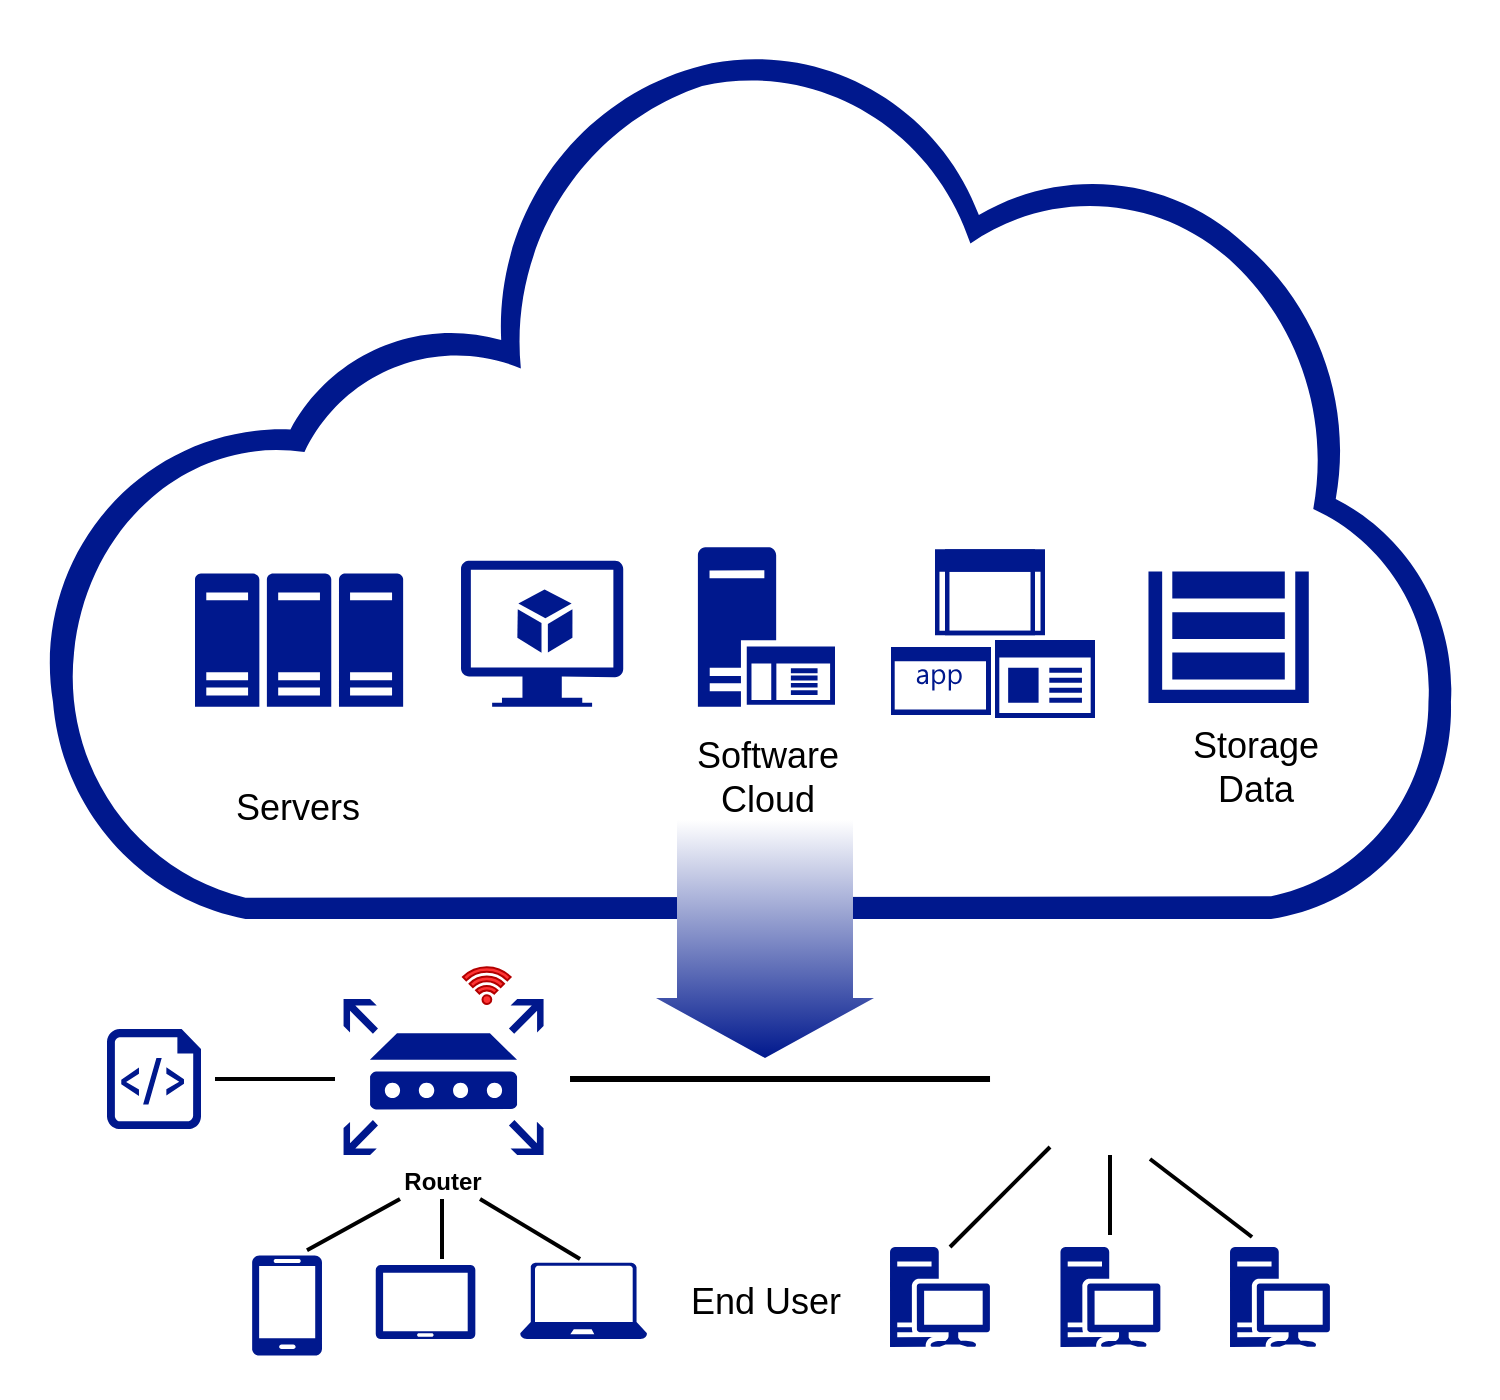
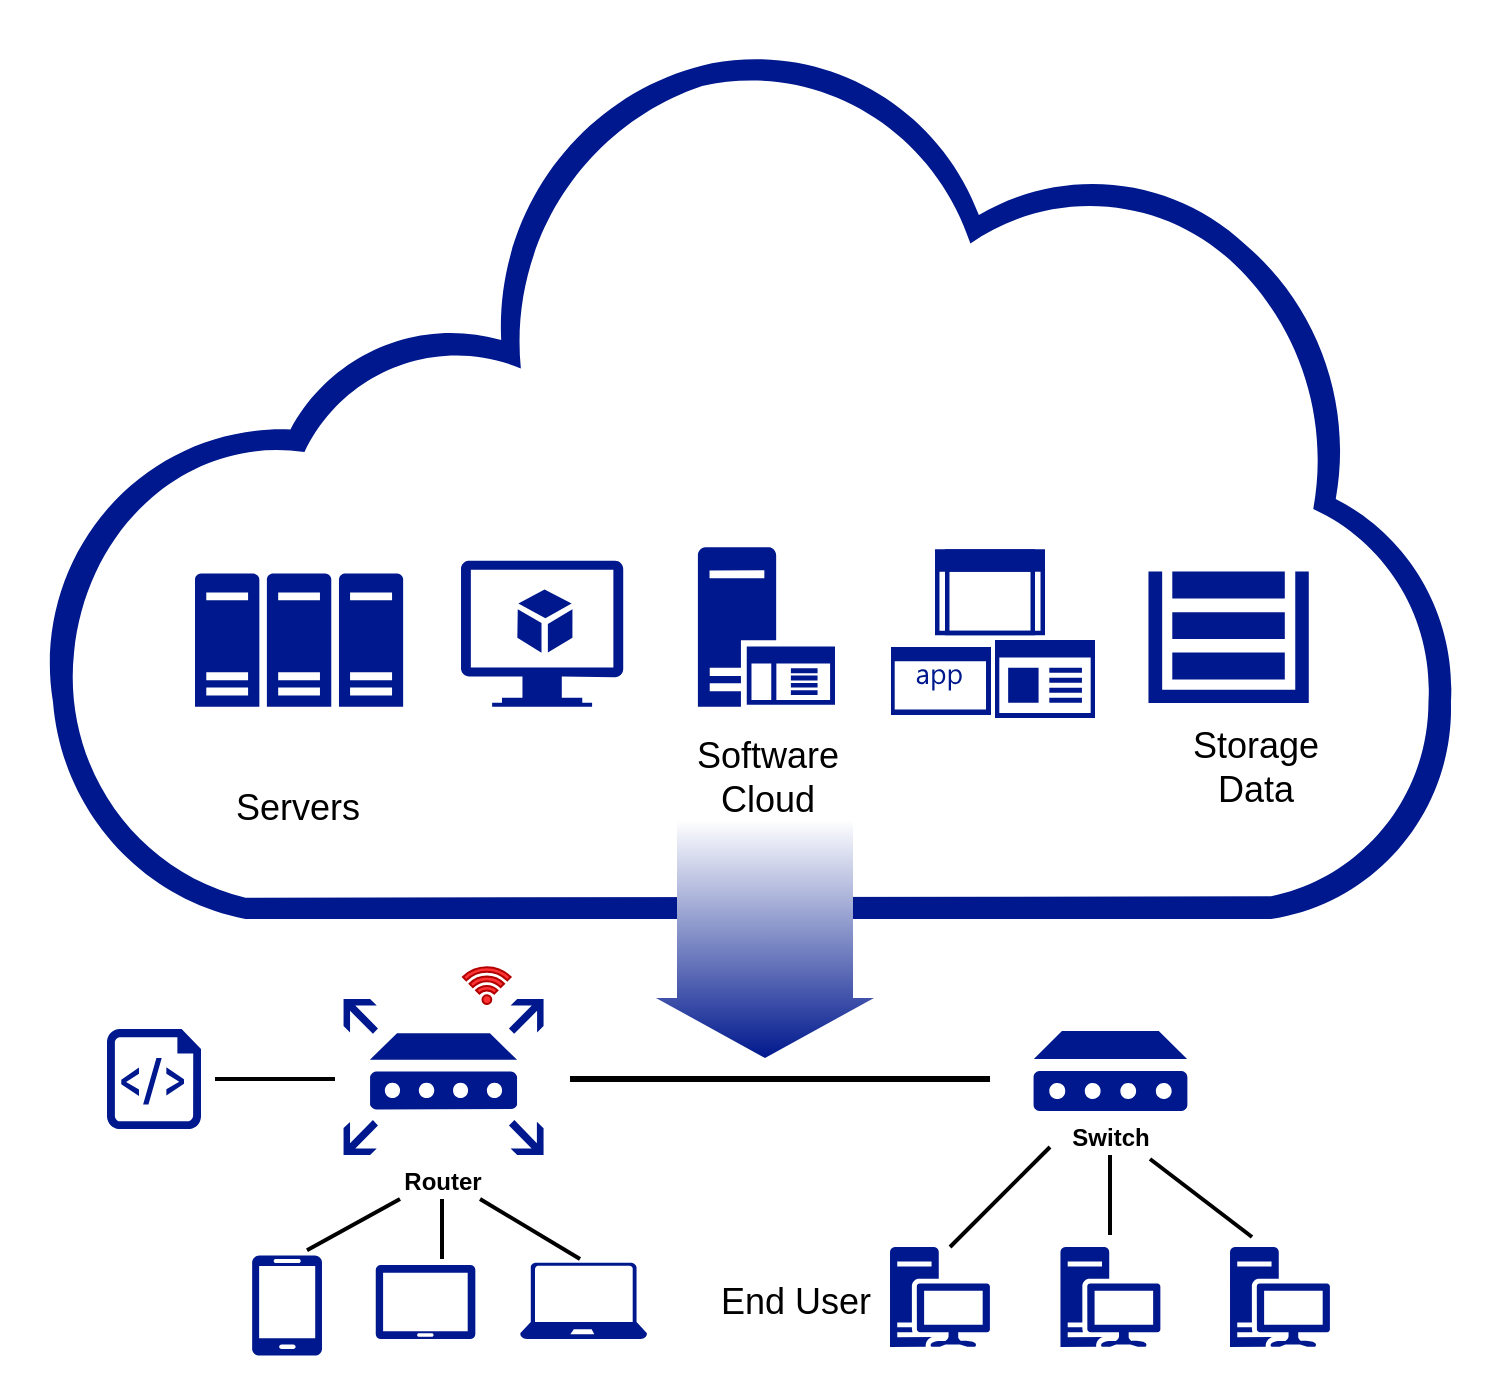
none -> (1110, 1071)
(766, 1302) -> (796, 1302)
